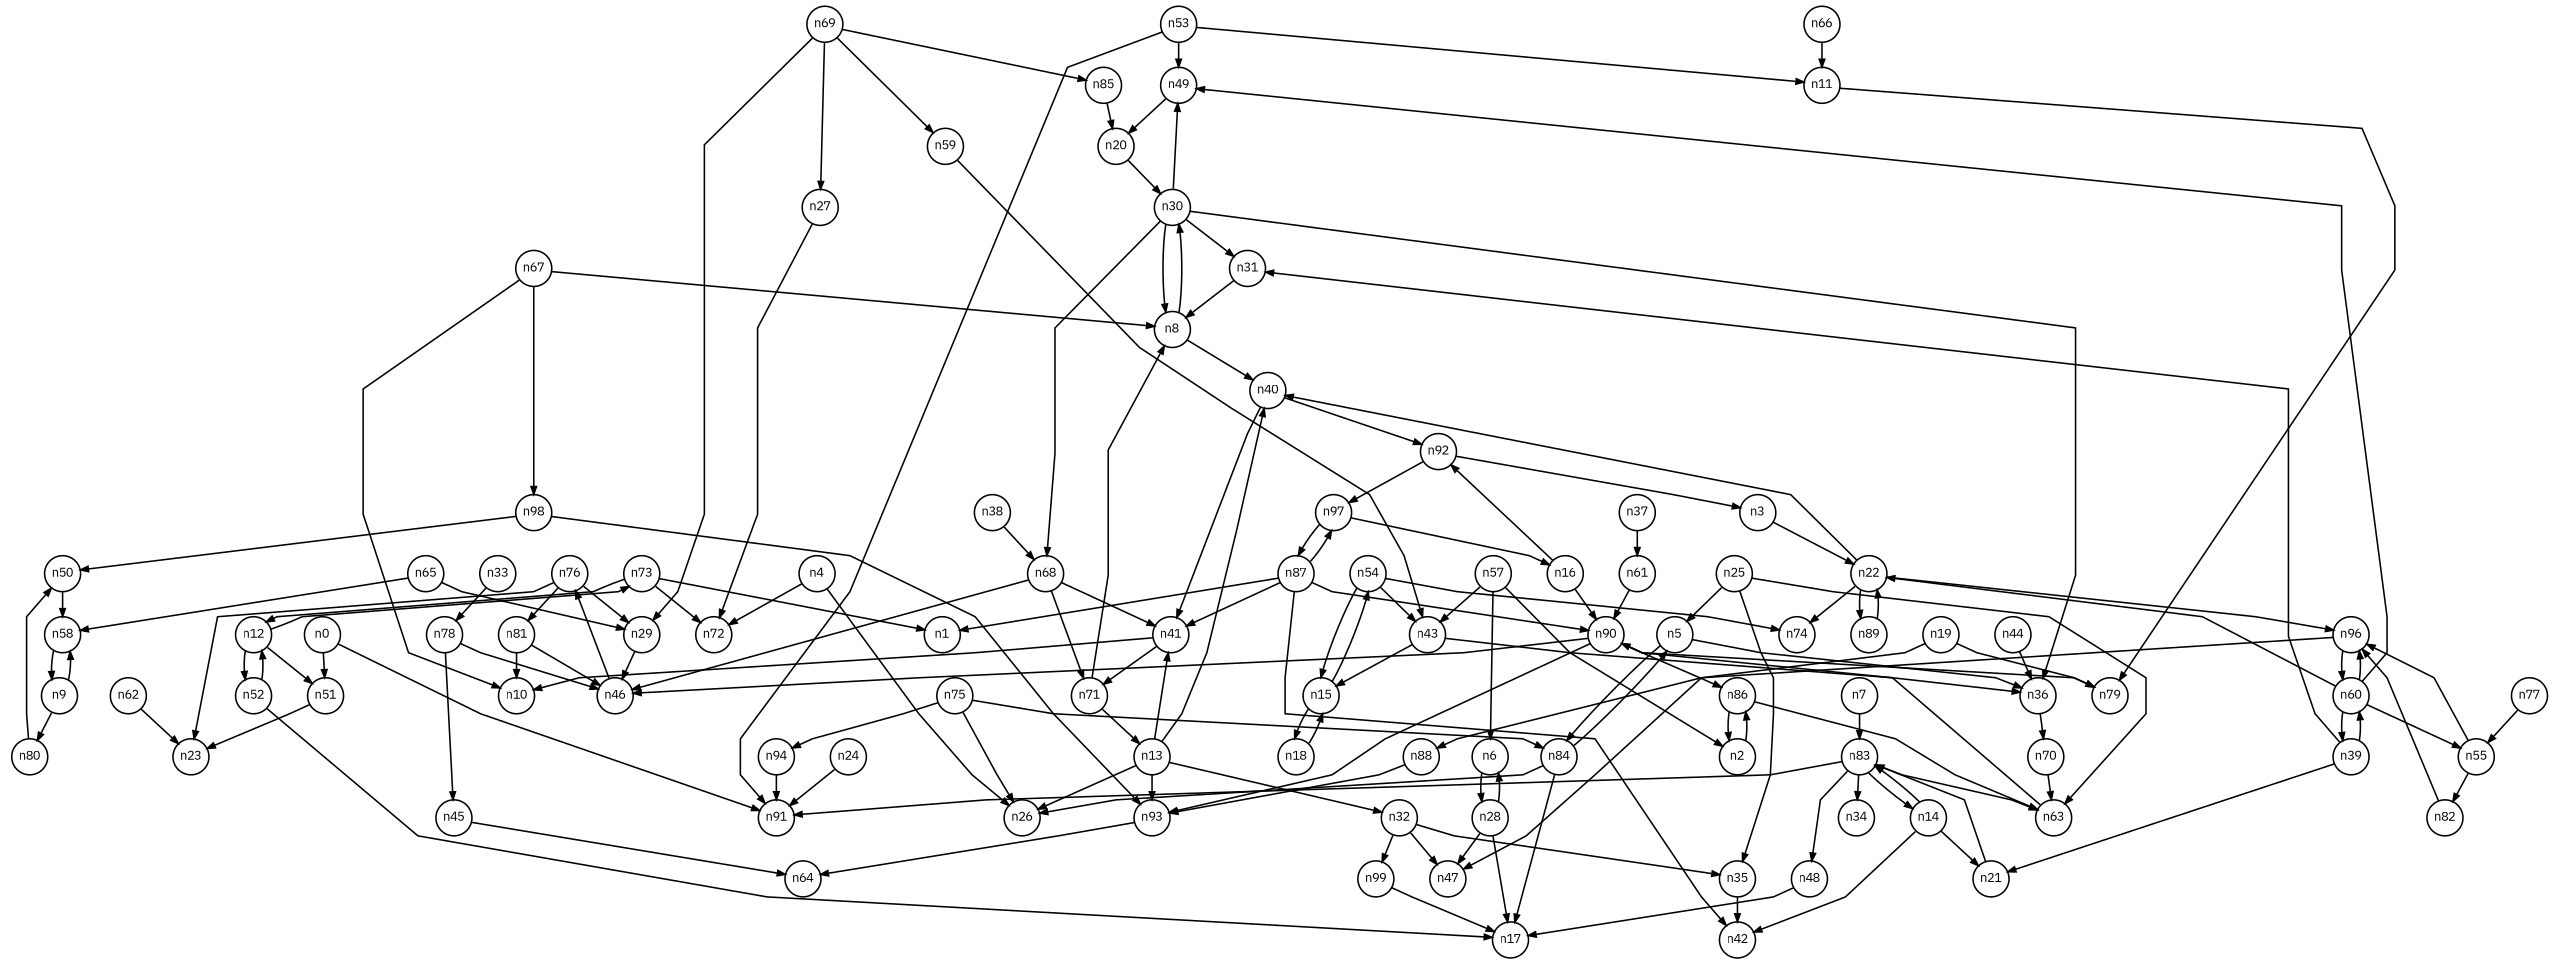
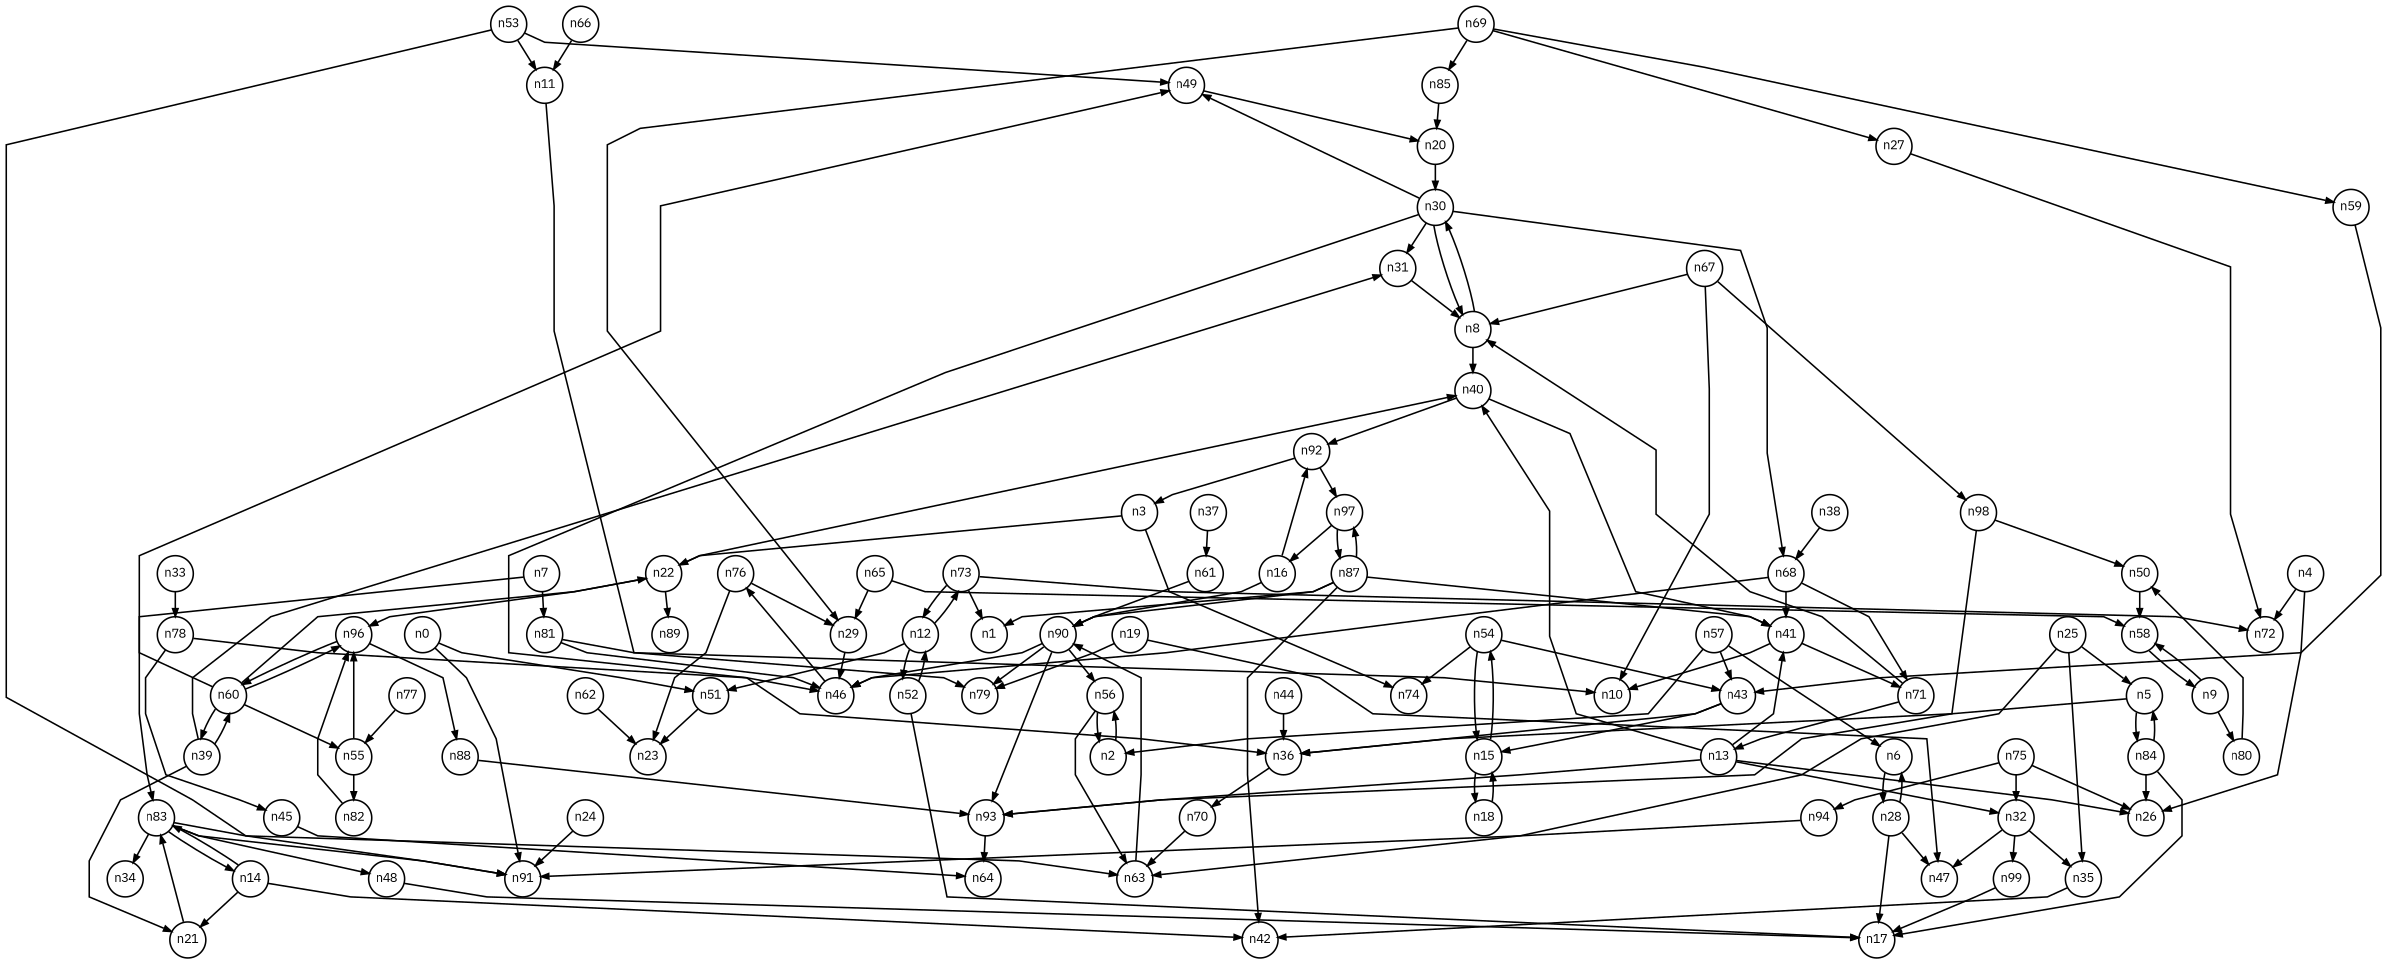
(546, 601) -> (543, 600)
(1836, 602) -> (1247, 625)
(1878, 608) -> none
(1737, 696) -> (1105, 696)
(1254, 724) -> (2016, 783)
